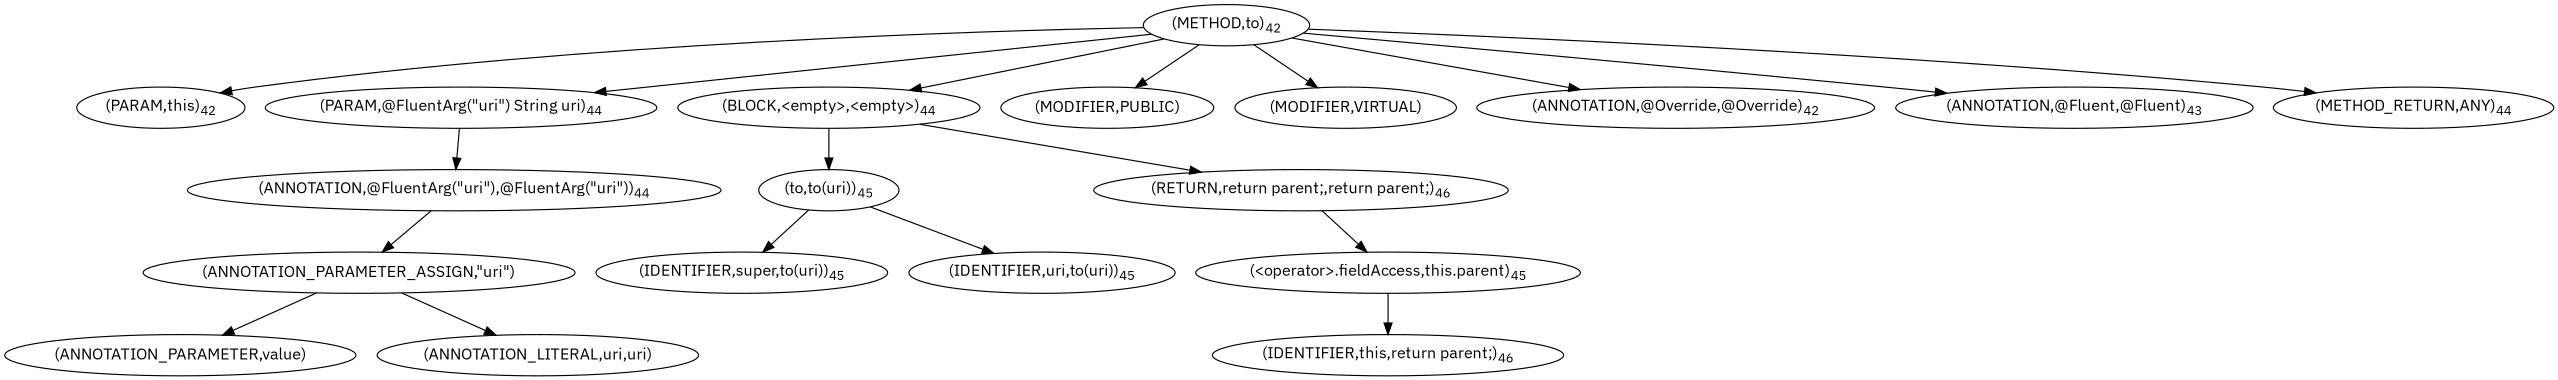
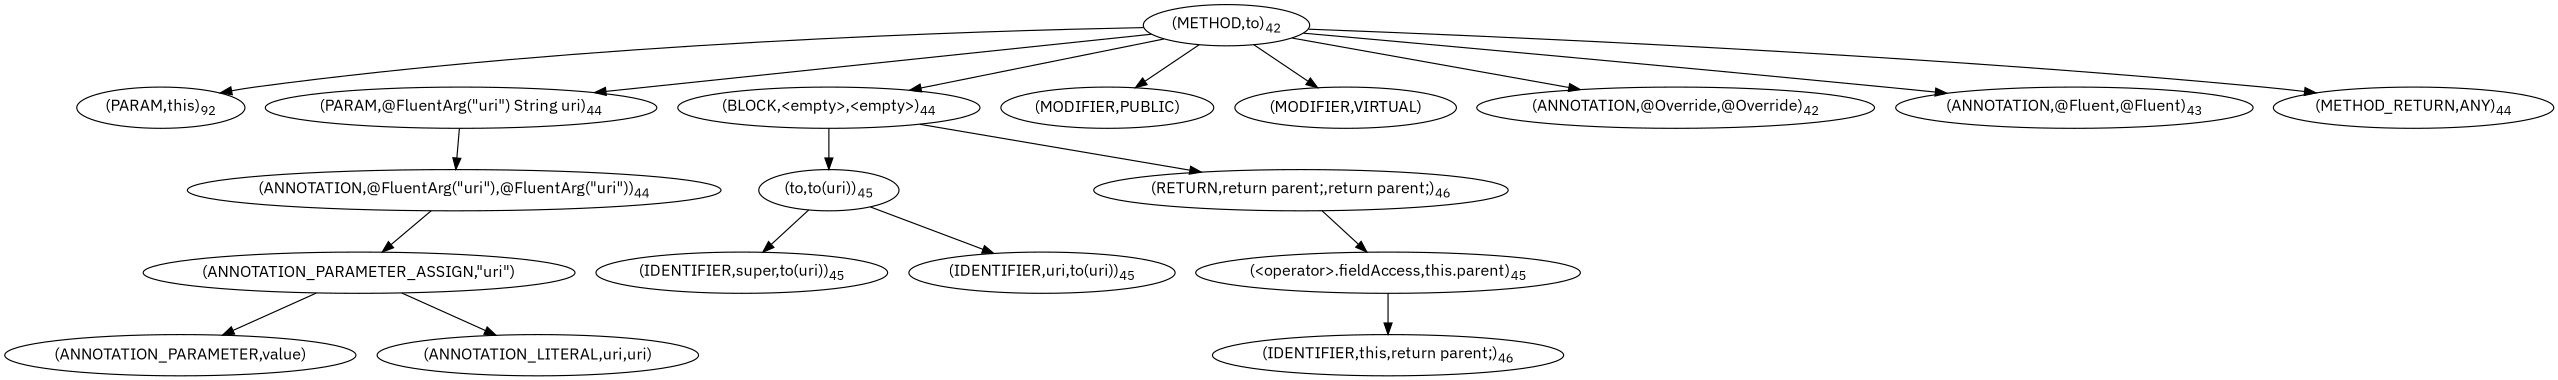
(208, 106) -> (208, 106)
